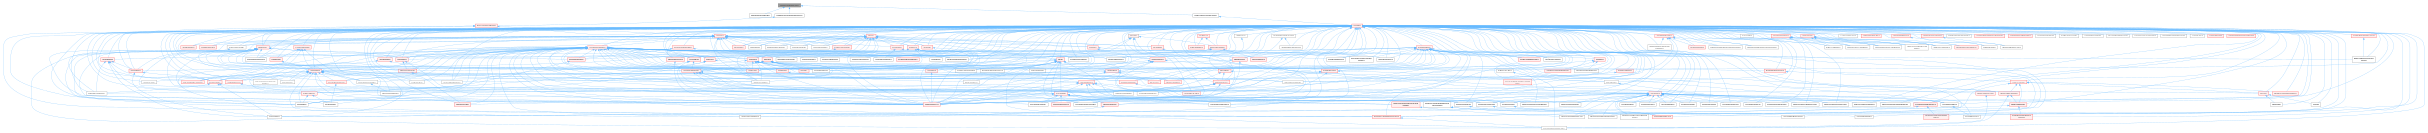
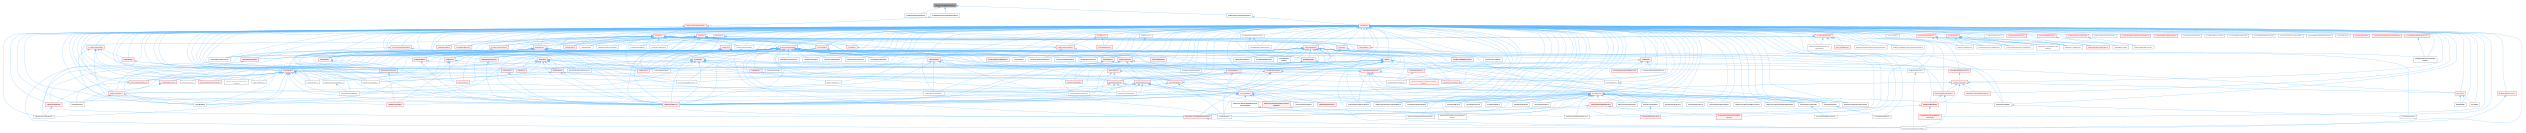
(1361, 60) -> (1284, 60)
(1192, 93) -> none
(1864, 105) -> none
